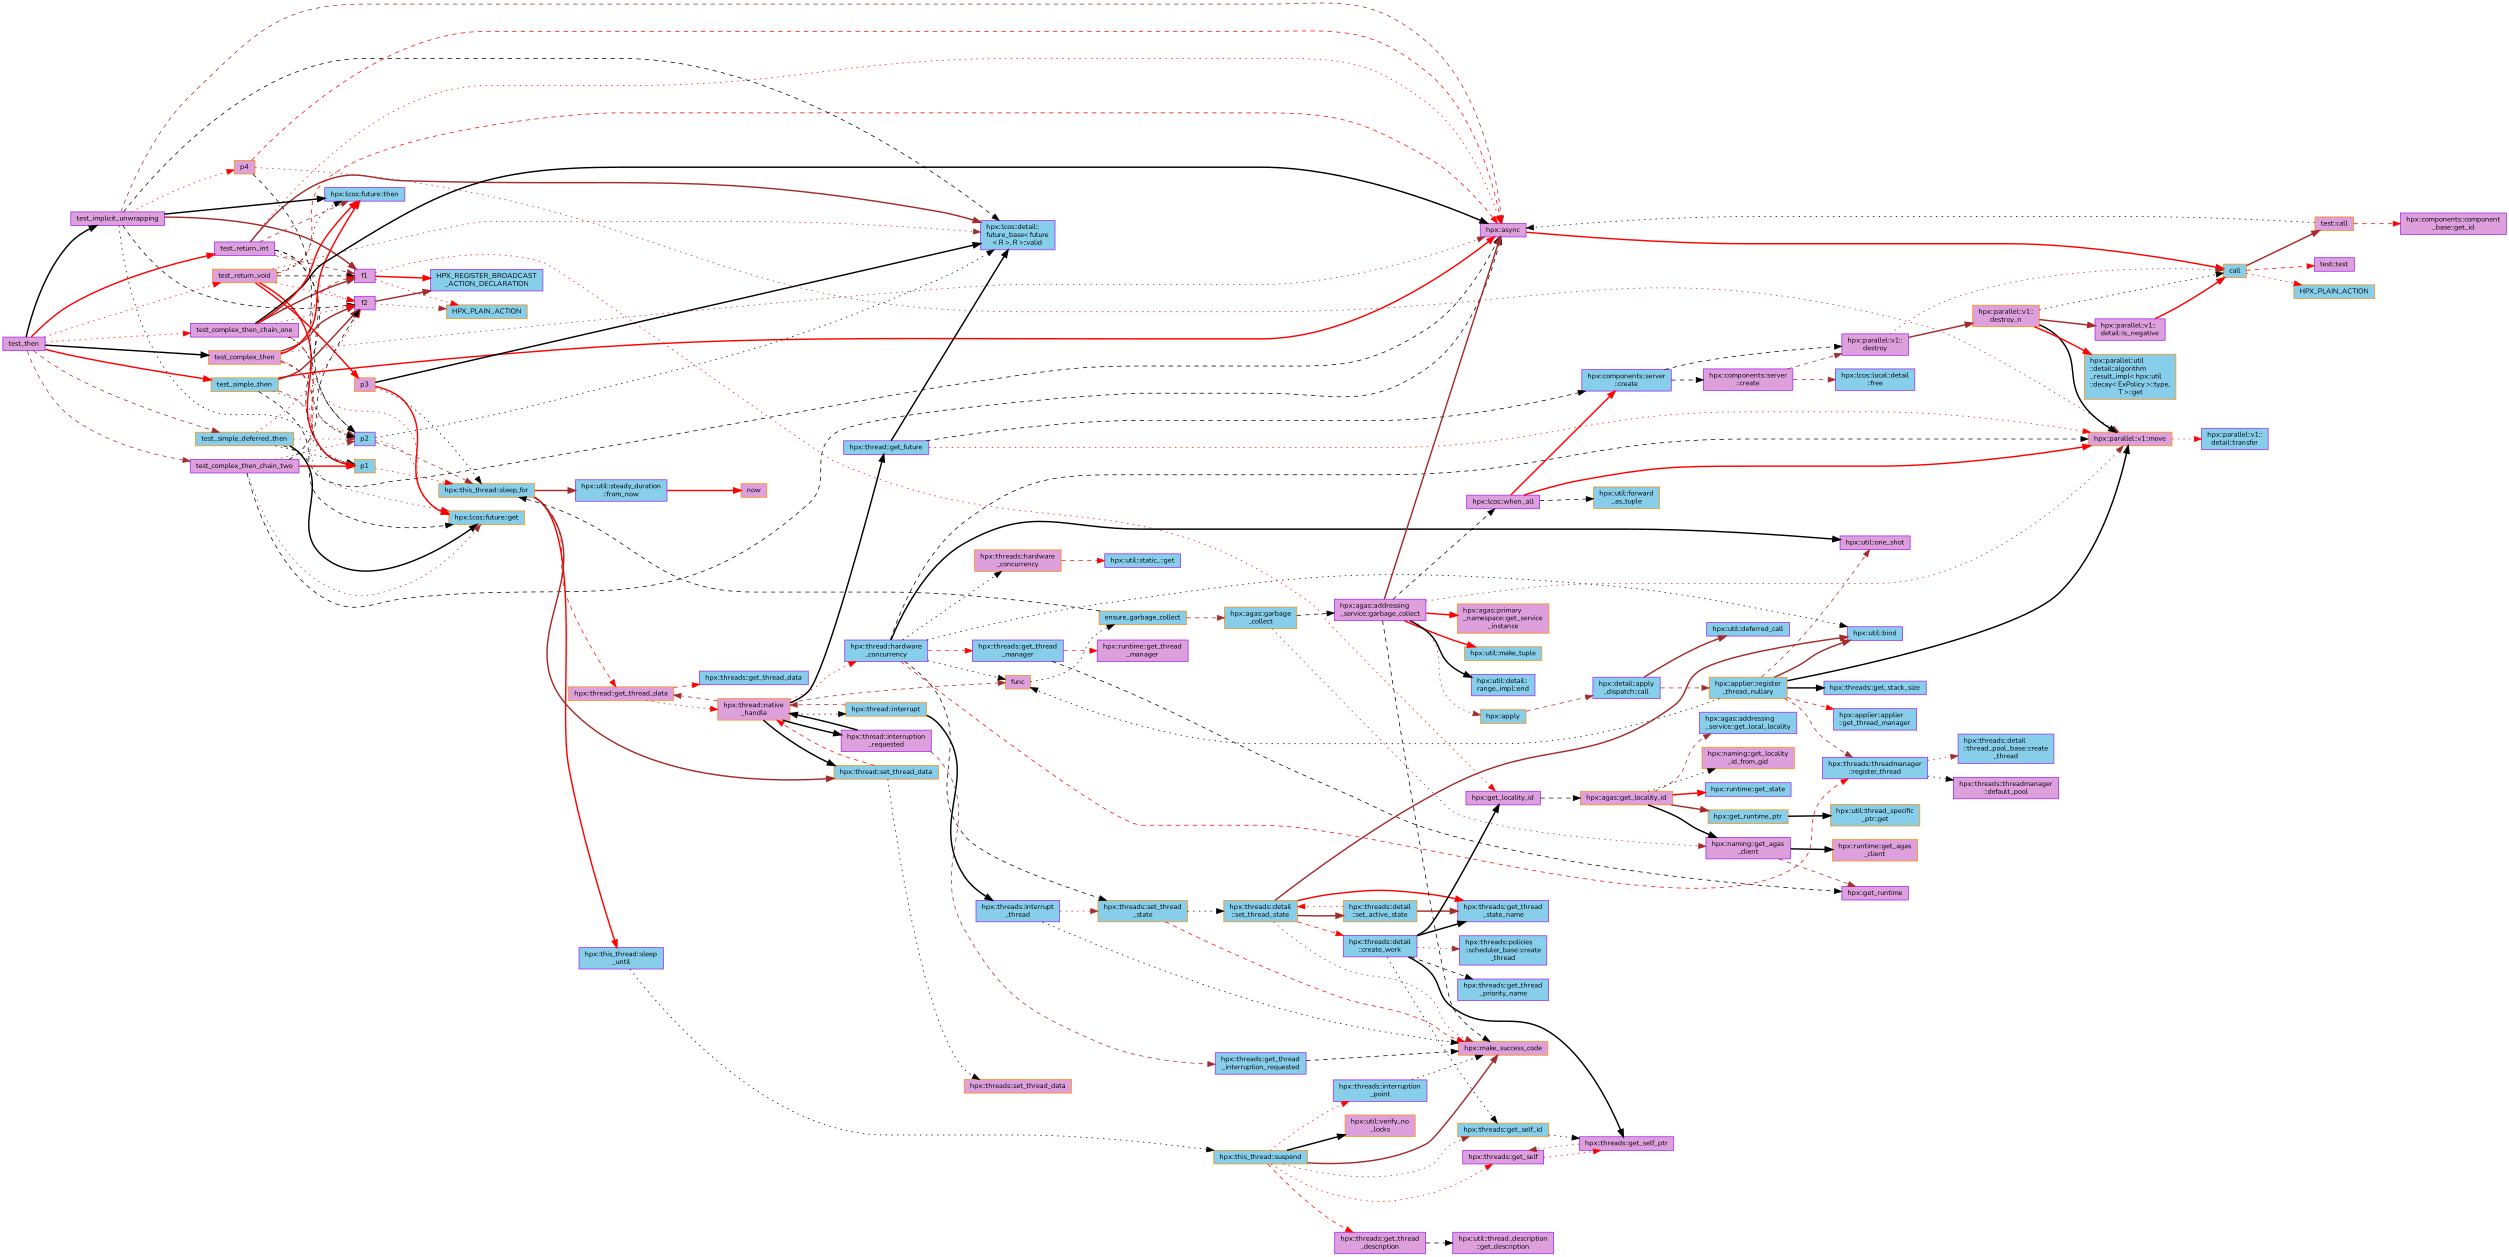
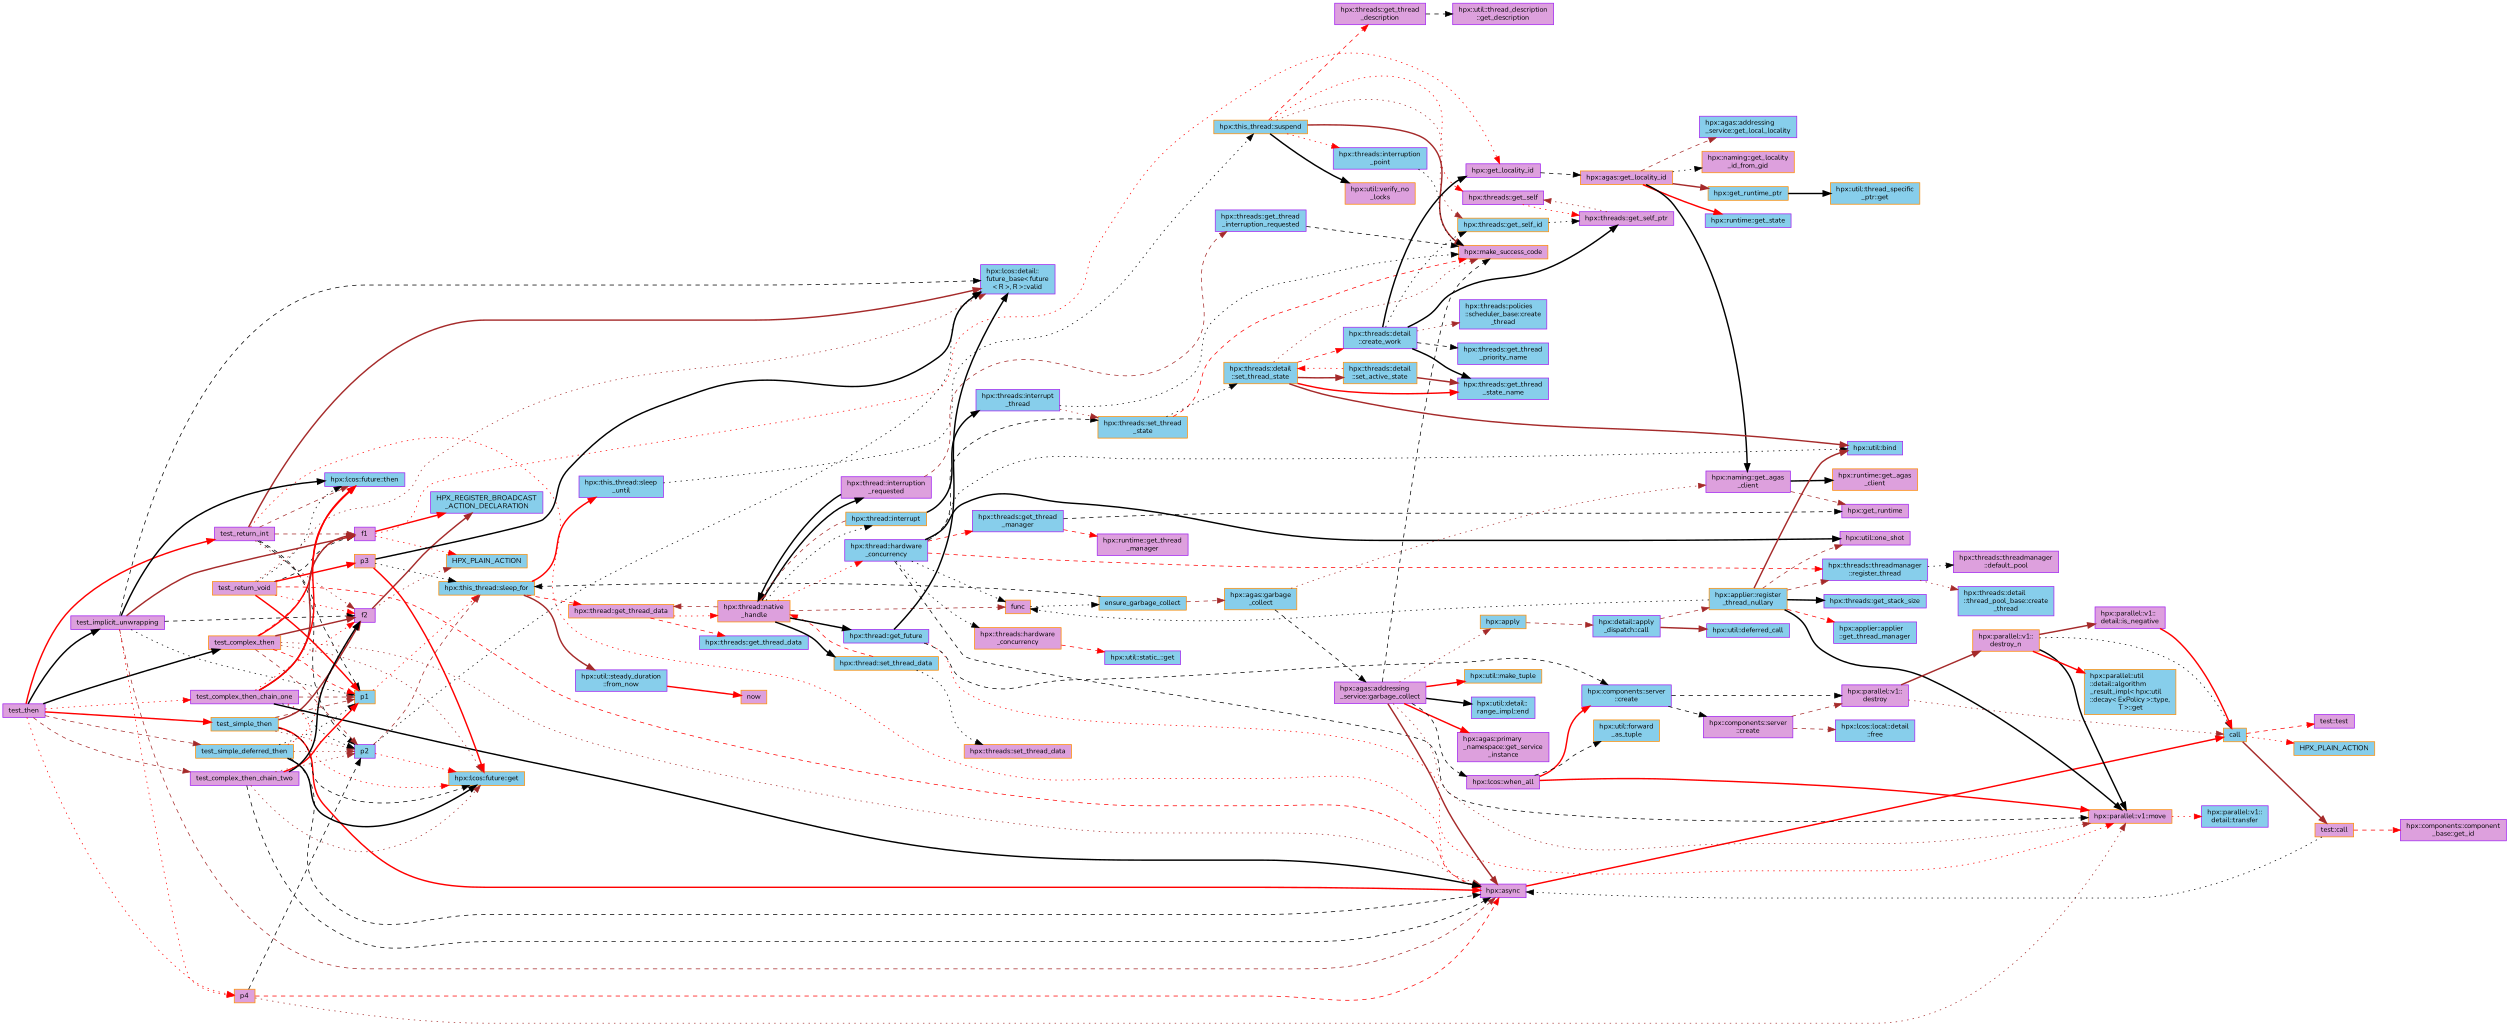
(128, 310) -> (102, 876)
(323, 377) -> (317, 721)
(1503, 619) -> (1503, 747)
(587, 724) -> none
